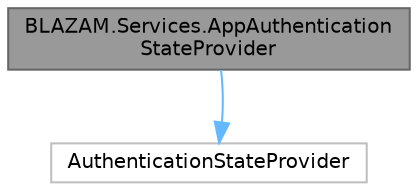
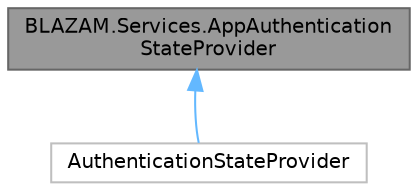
(223, 96) -> (196, 117)
